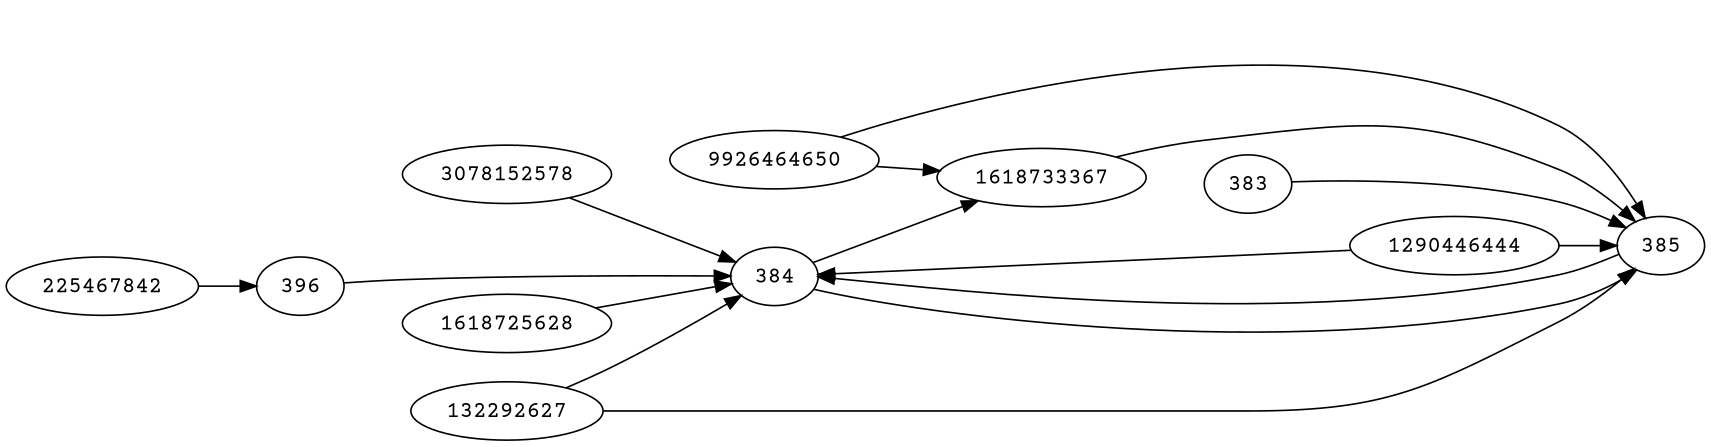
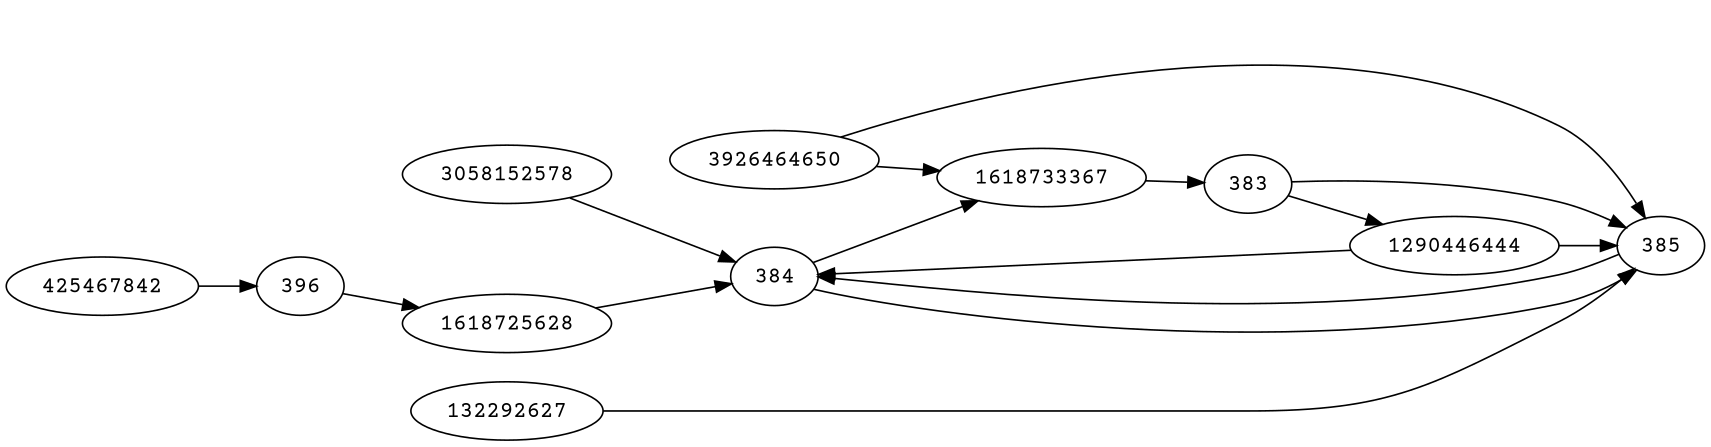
(1378, 126) -> (1166, 181)
(774, 160) -> (774, 160)
(507, 174) -> (507, 174)
none -> (1328, 208)
(529, 277) -> (373, 299)
(102, 286) -> (102, 286)
(648, 348) -> none
